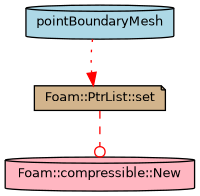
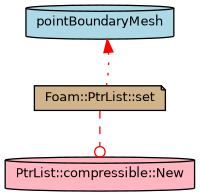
(91, 56) -> (108, 69)
(100, 174) -> (100, 174)
